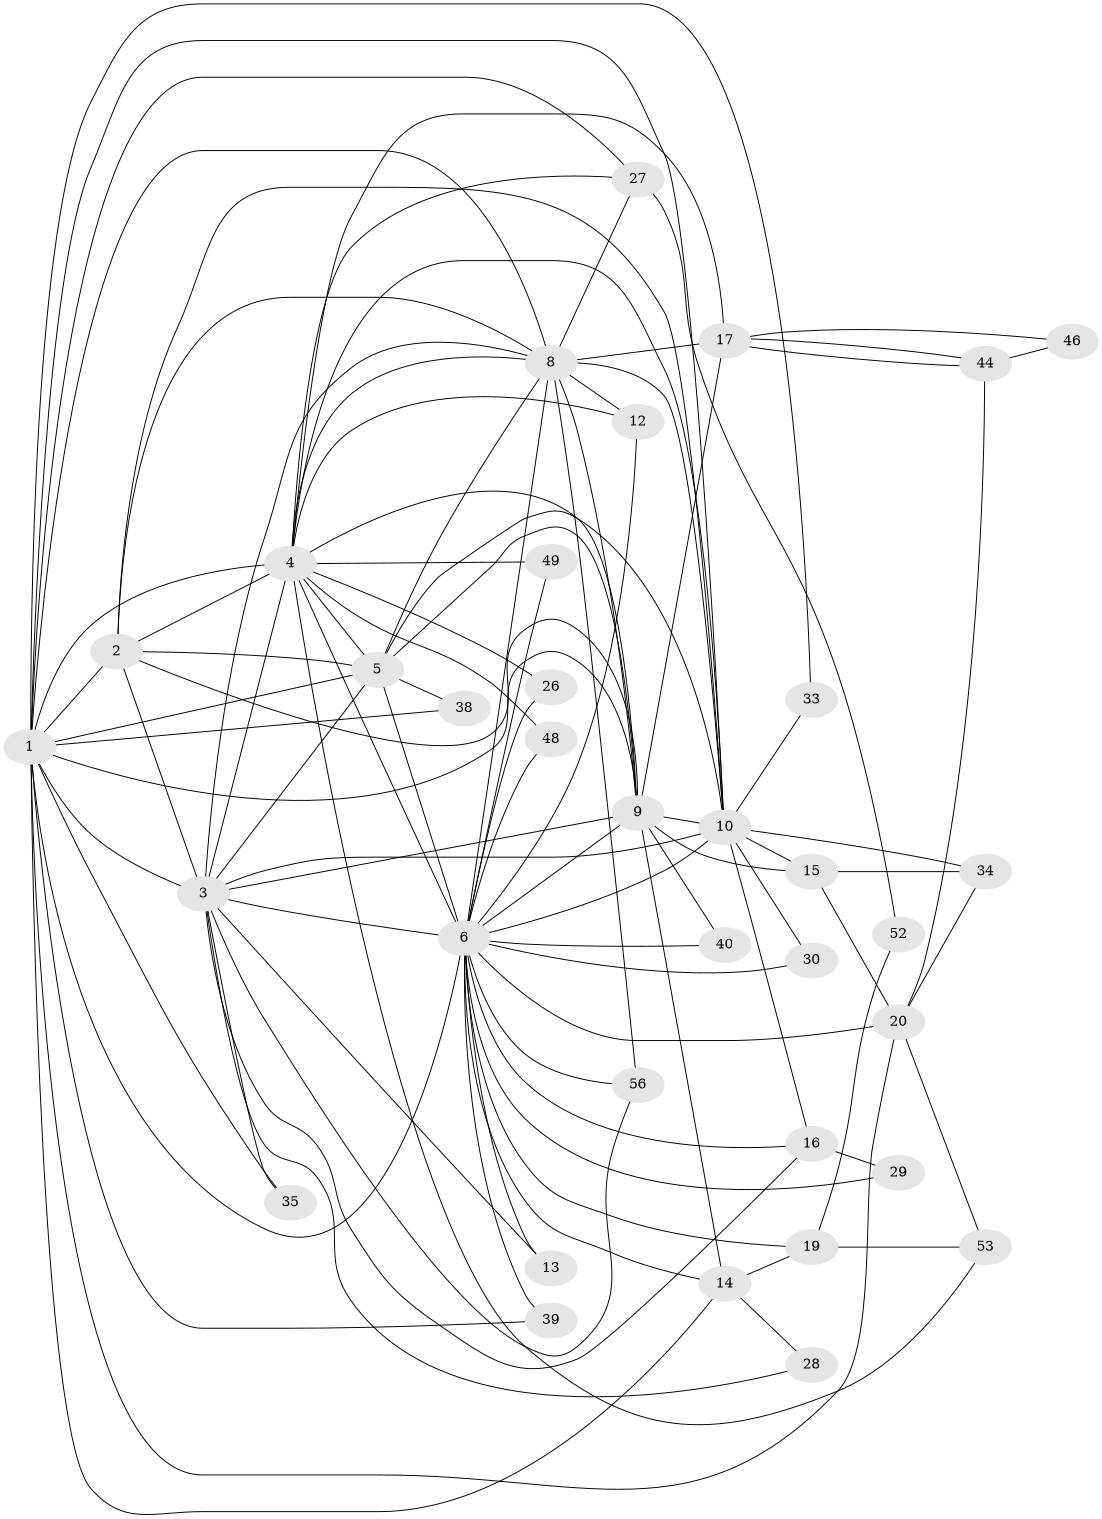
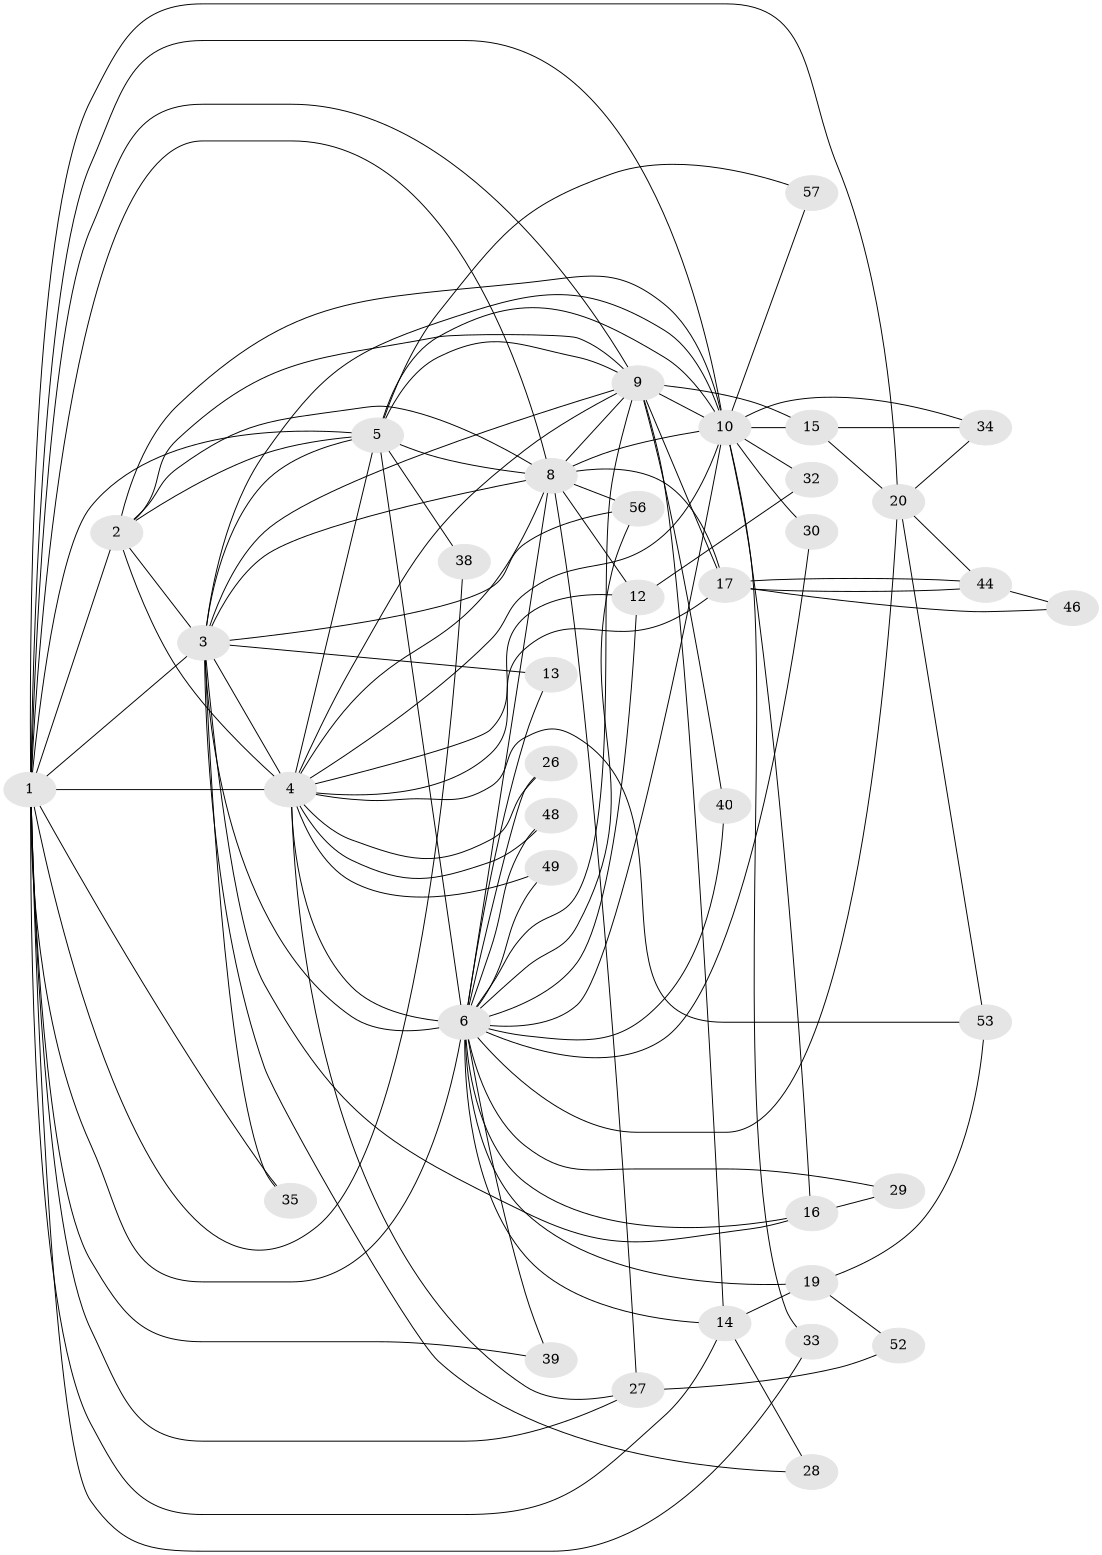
none -> (812, 193)
none -> (812, 480)
